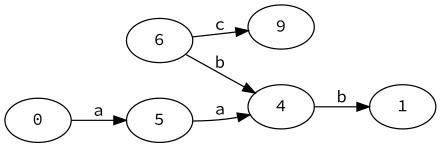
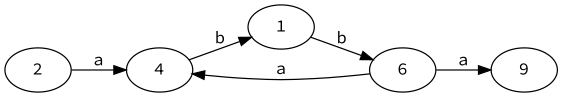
(220, 25) -> (463, 61)
none -> (336, 46)
(220, 63) -> (281, 69)
(38, 120) -> none
(160, 120) -> (38, 70)
